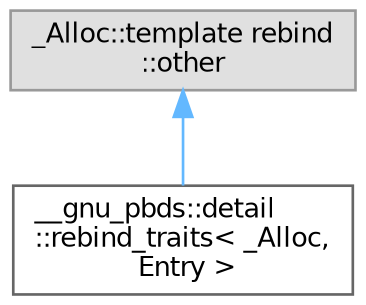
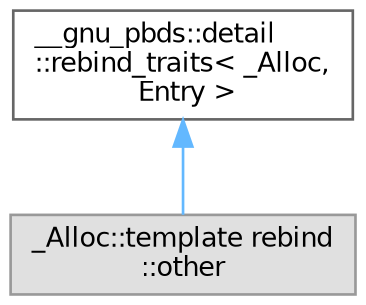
(183, 151) -> (183, 181)
